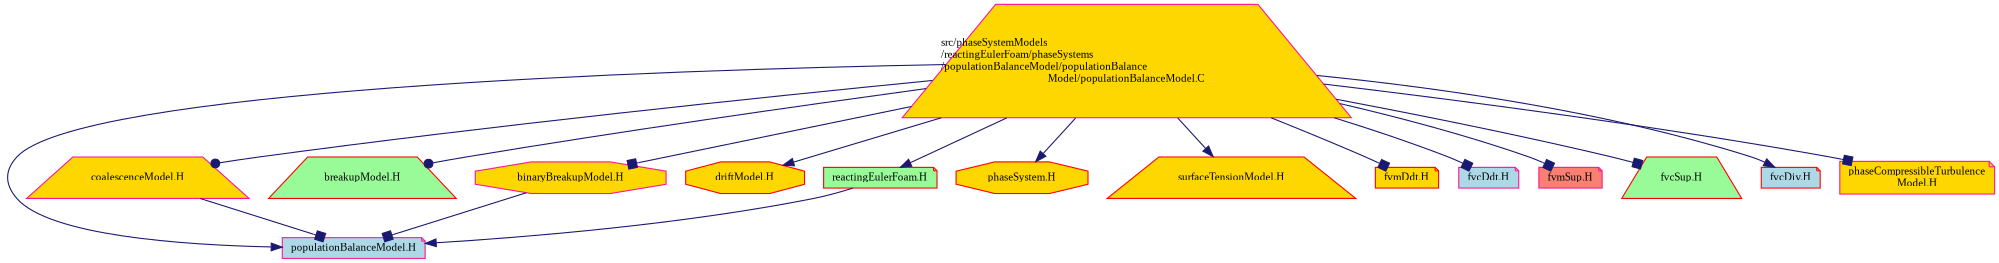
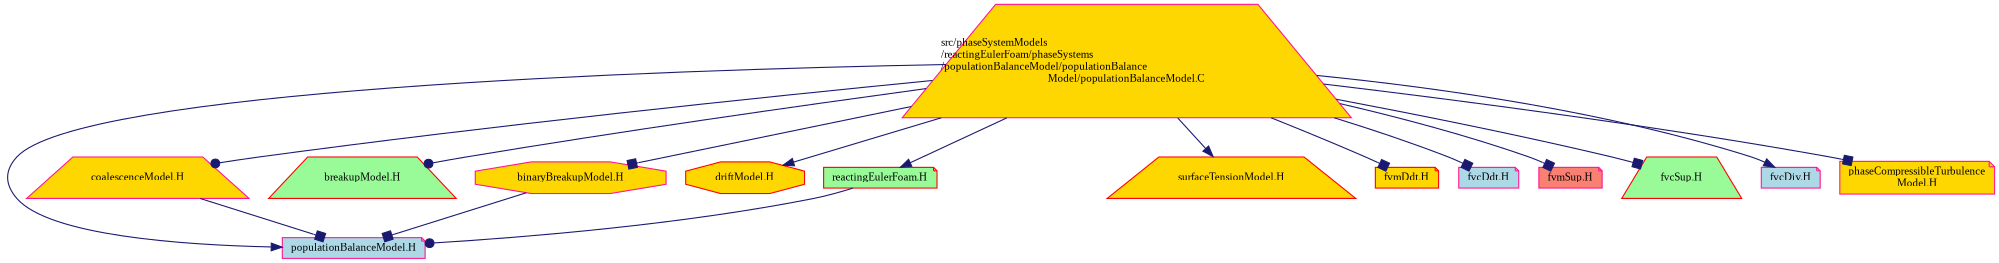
(1022, 178) -> none
(1791, 178) -> (1791, 178)
(645, 224) -> (645, 224)
